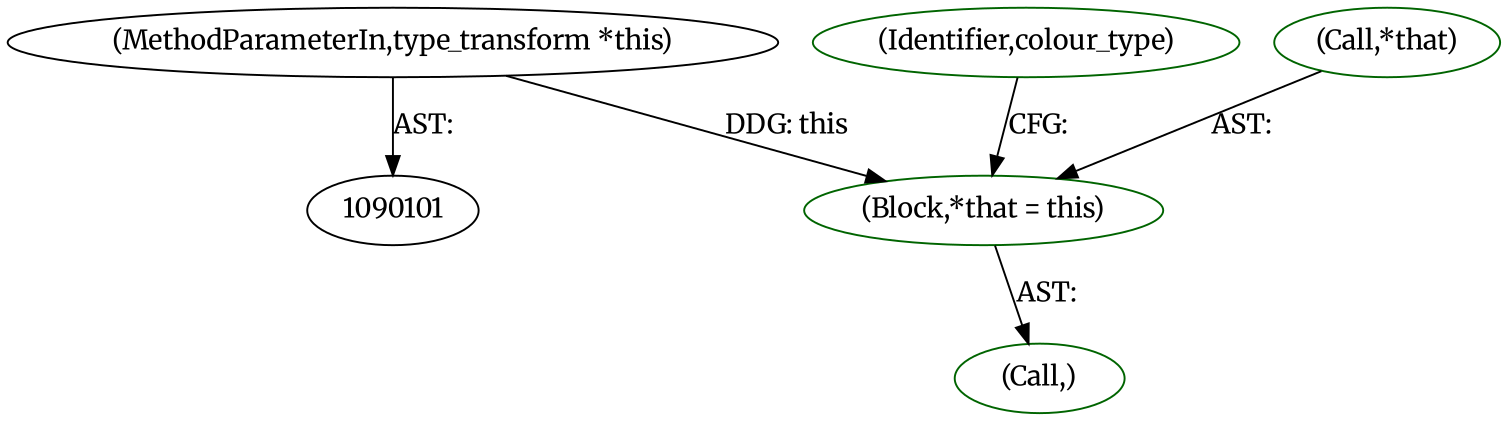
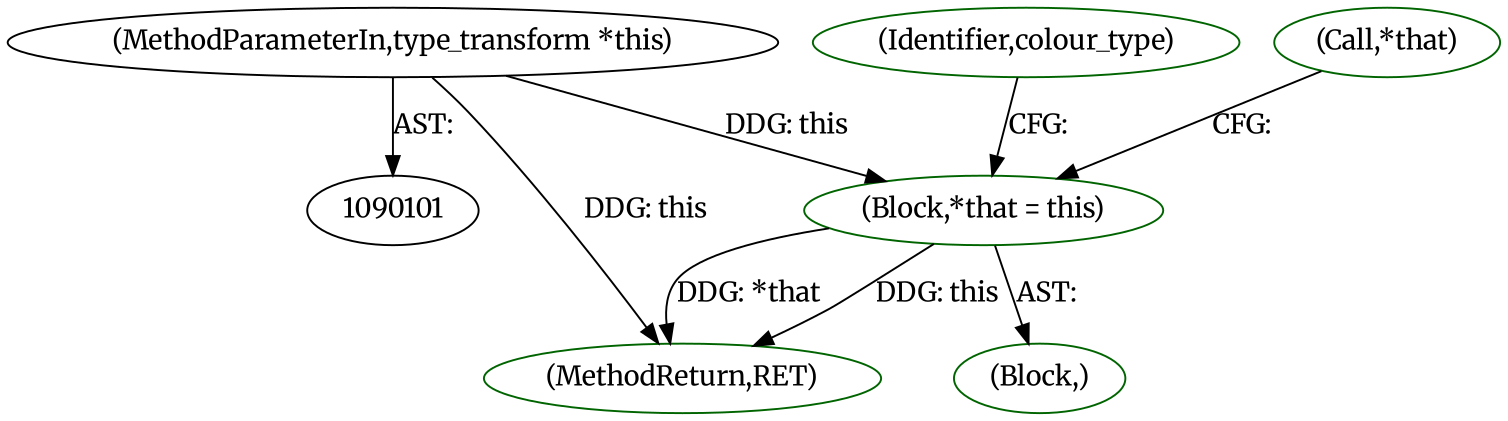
(1245, 126) -> (1245, 126)
none -> (683, 378)
(1040, 378) -> (1040, 378)
